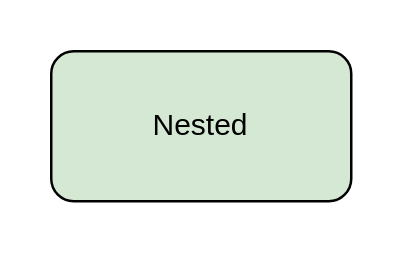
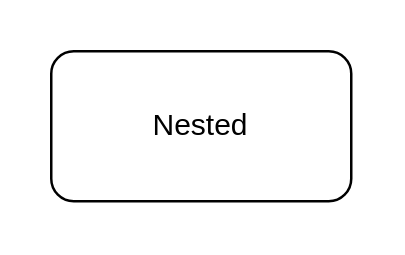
(201, 126) -> (201, 126)
